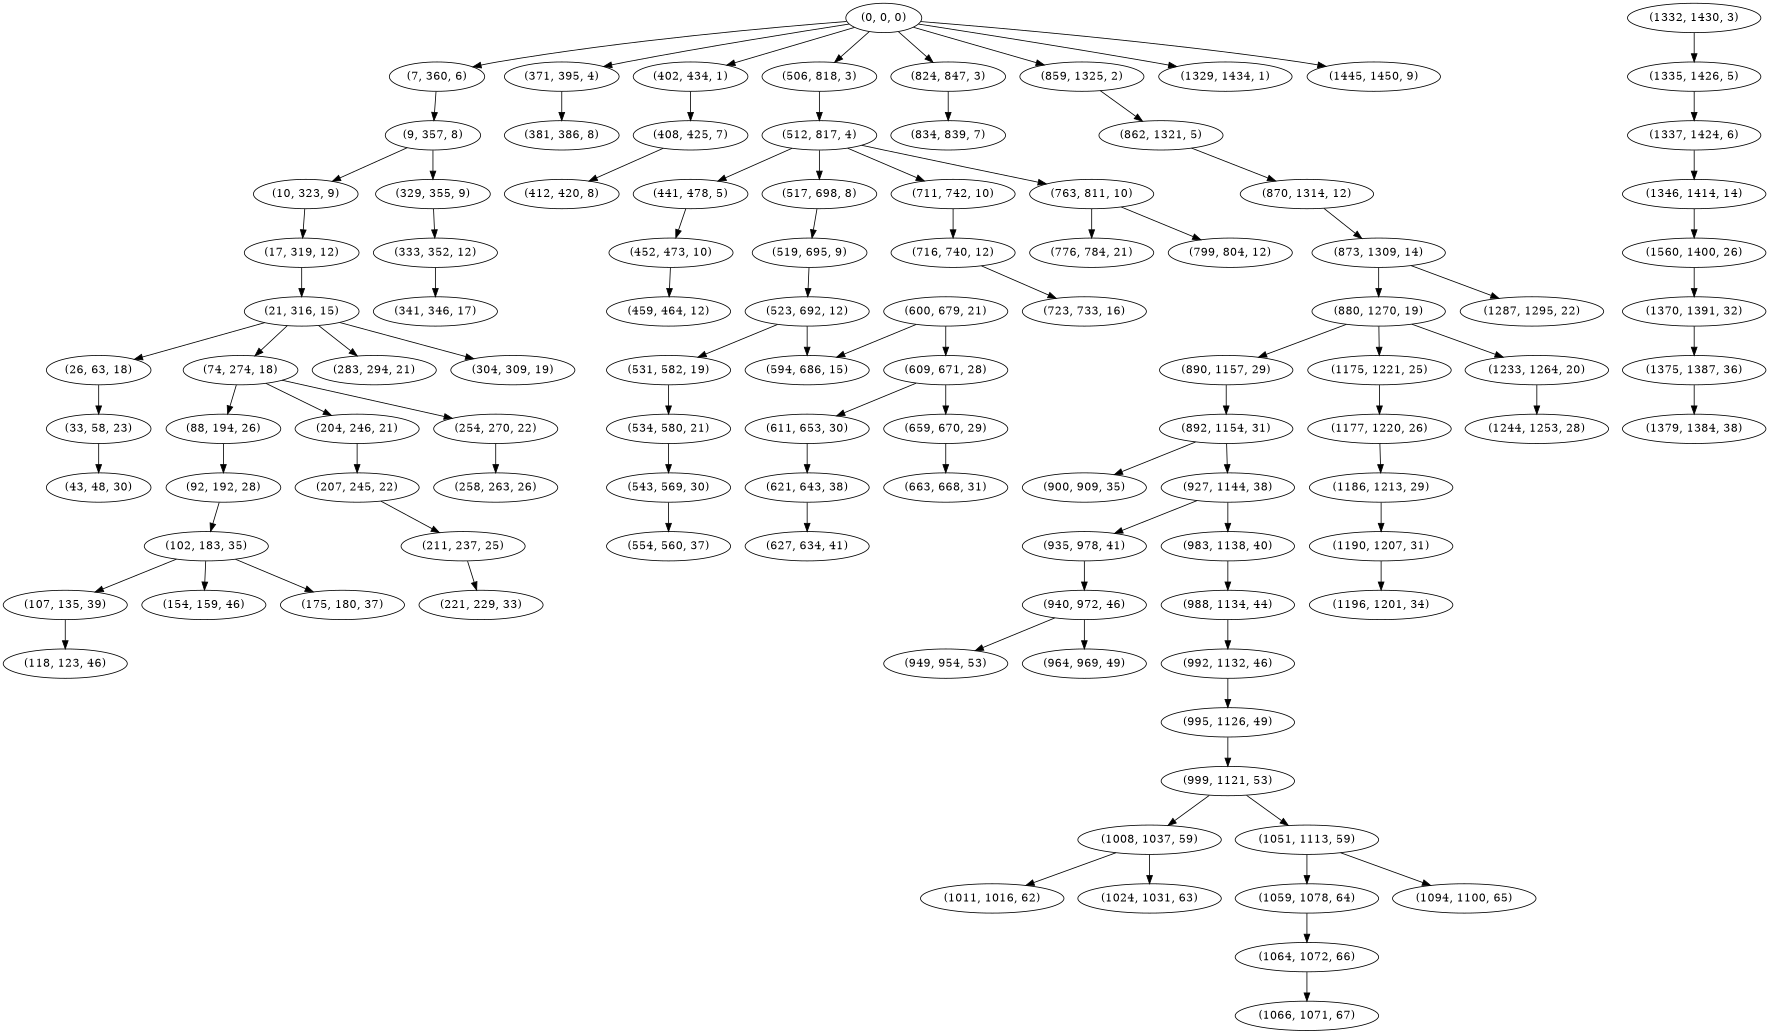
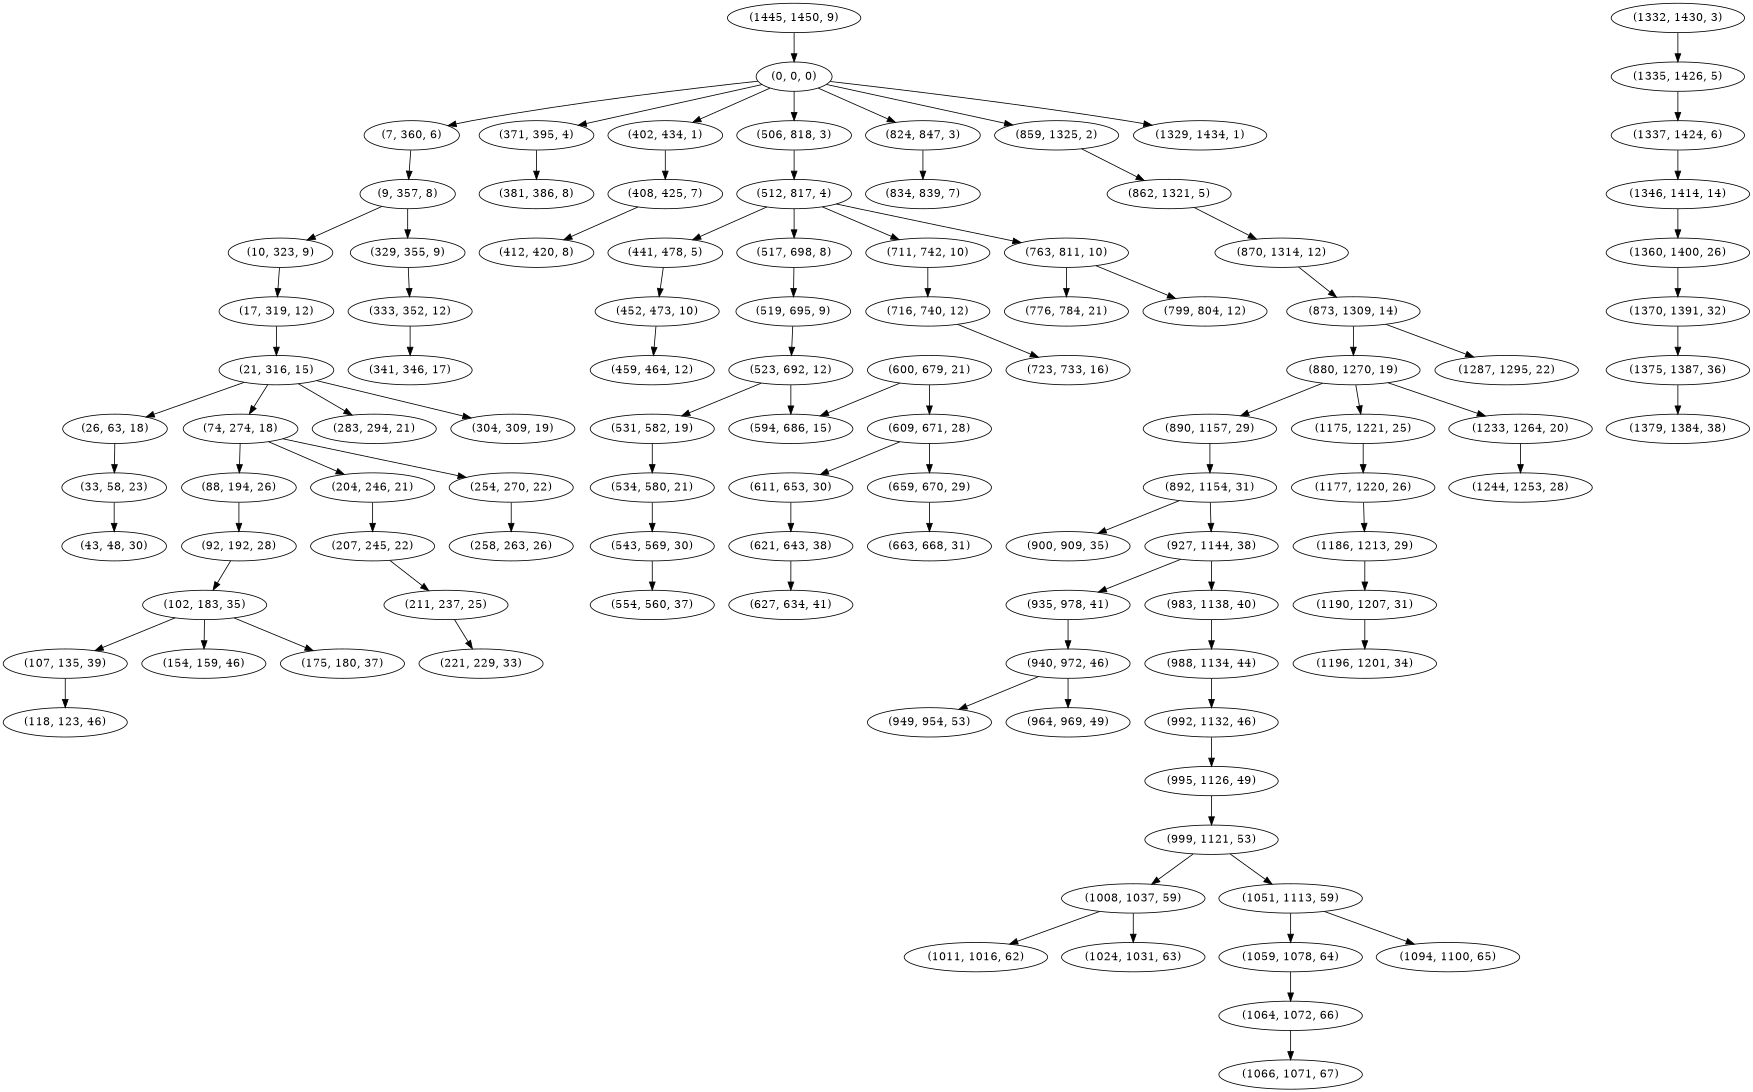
(1120, 40) -> (794, 43)
(1694, 253) -> (1678, 253)
